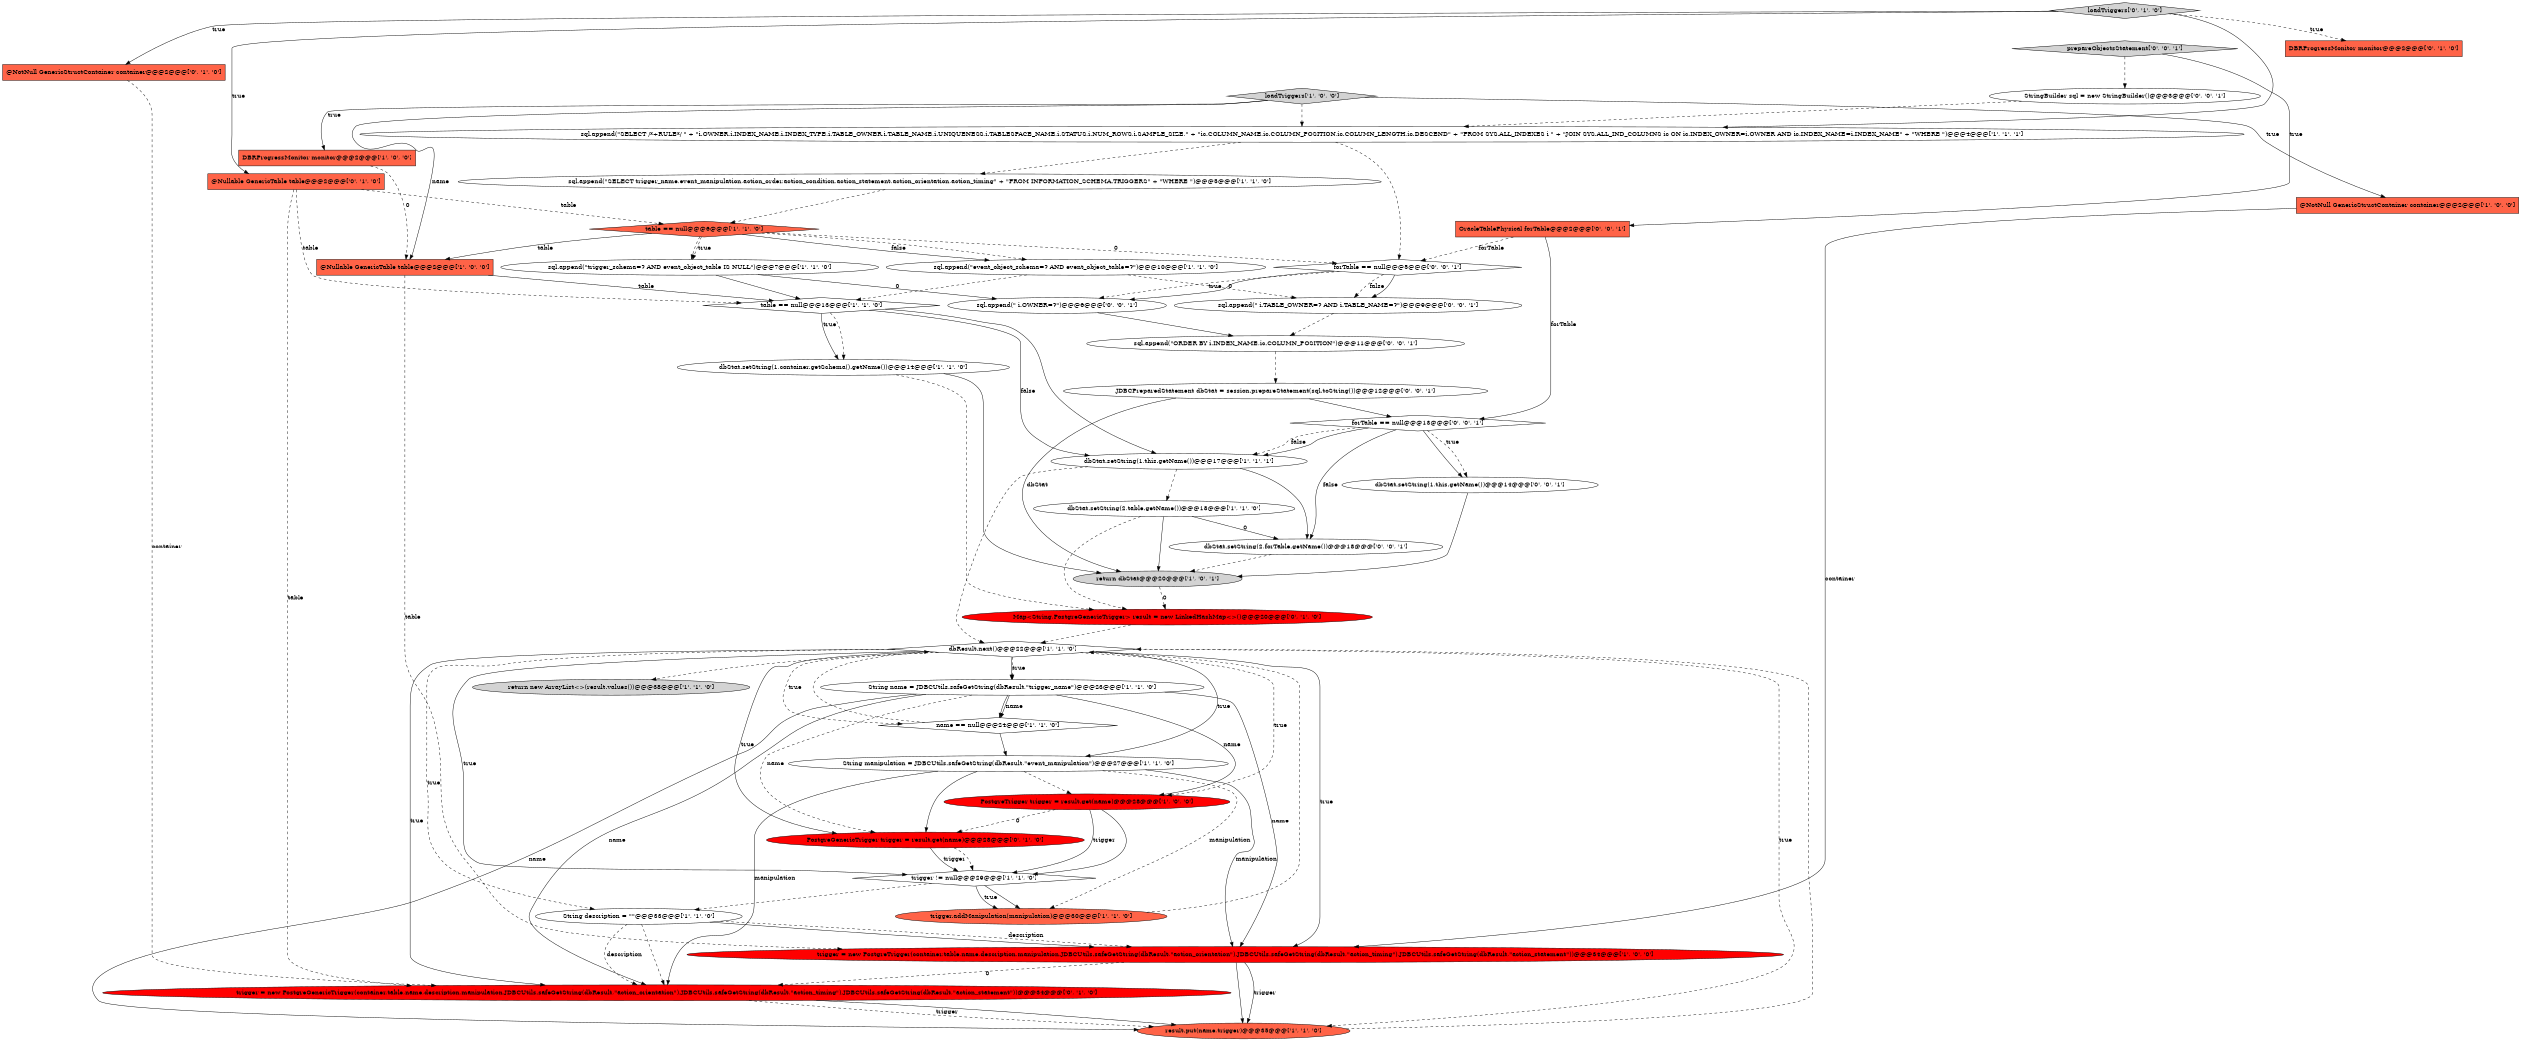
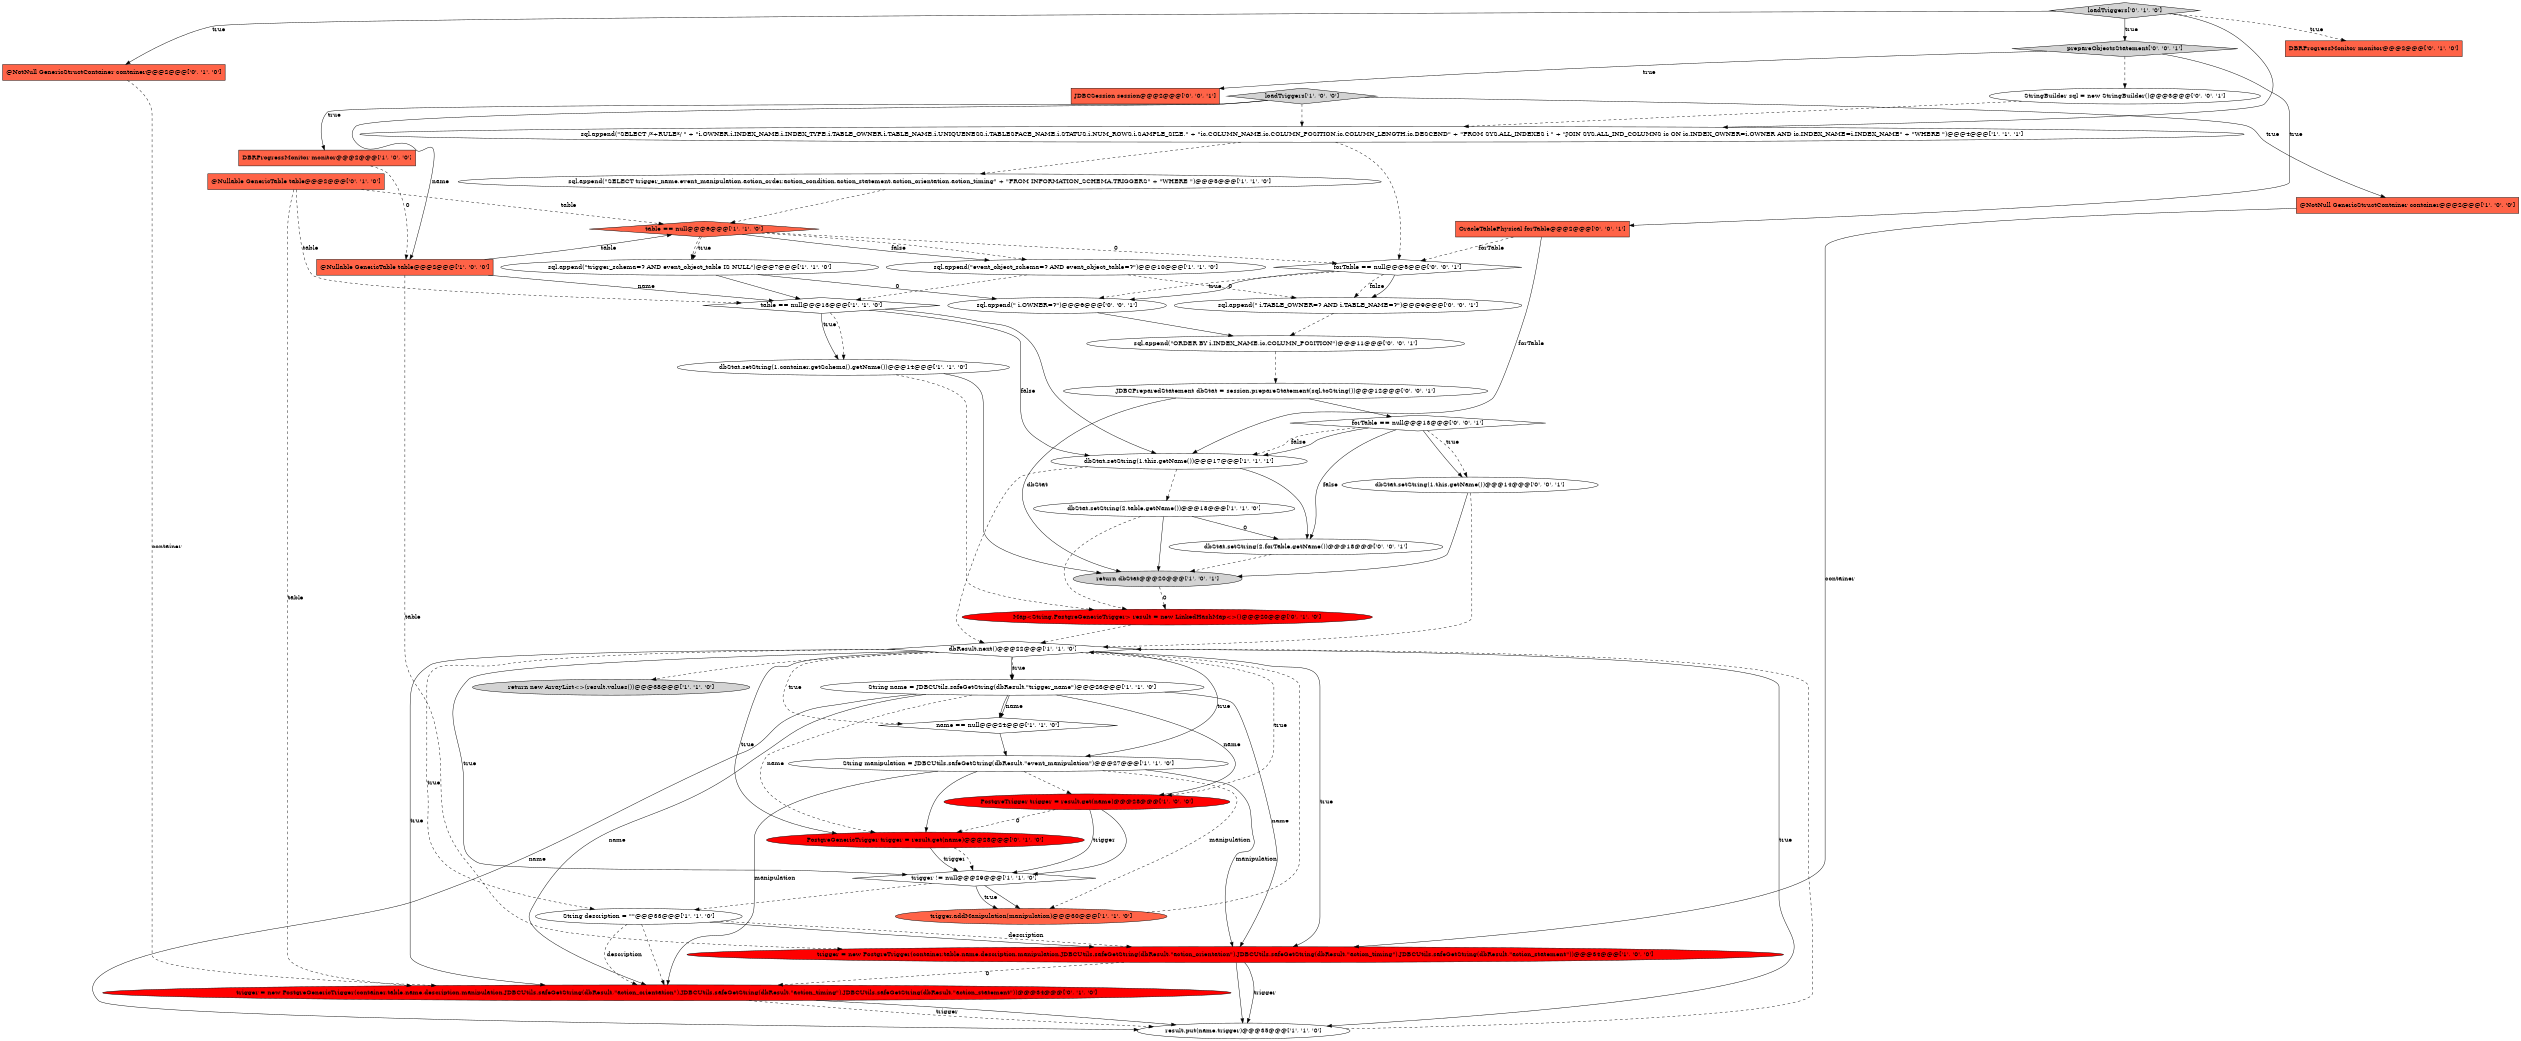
(1081, 21) -> (2125, 27)
none -> (1145, 96)
(550, 243) -> (576, 249)
(646, 286) -> (646, 286)
(1551, 352) -> (1427, 413)
(813, 687) -> (1353, 637)
(1779, 733) -> (1779, 733)
(1244, 1031) -> (1244, 1031)
